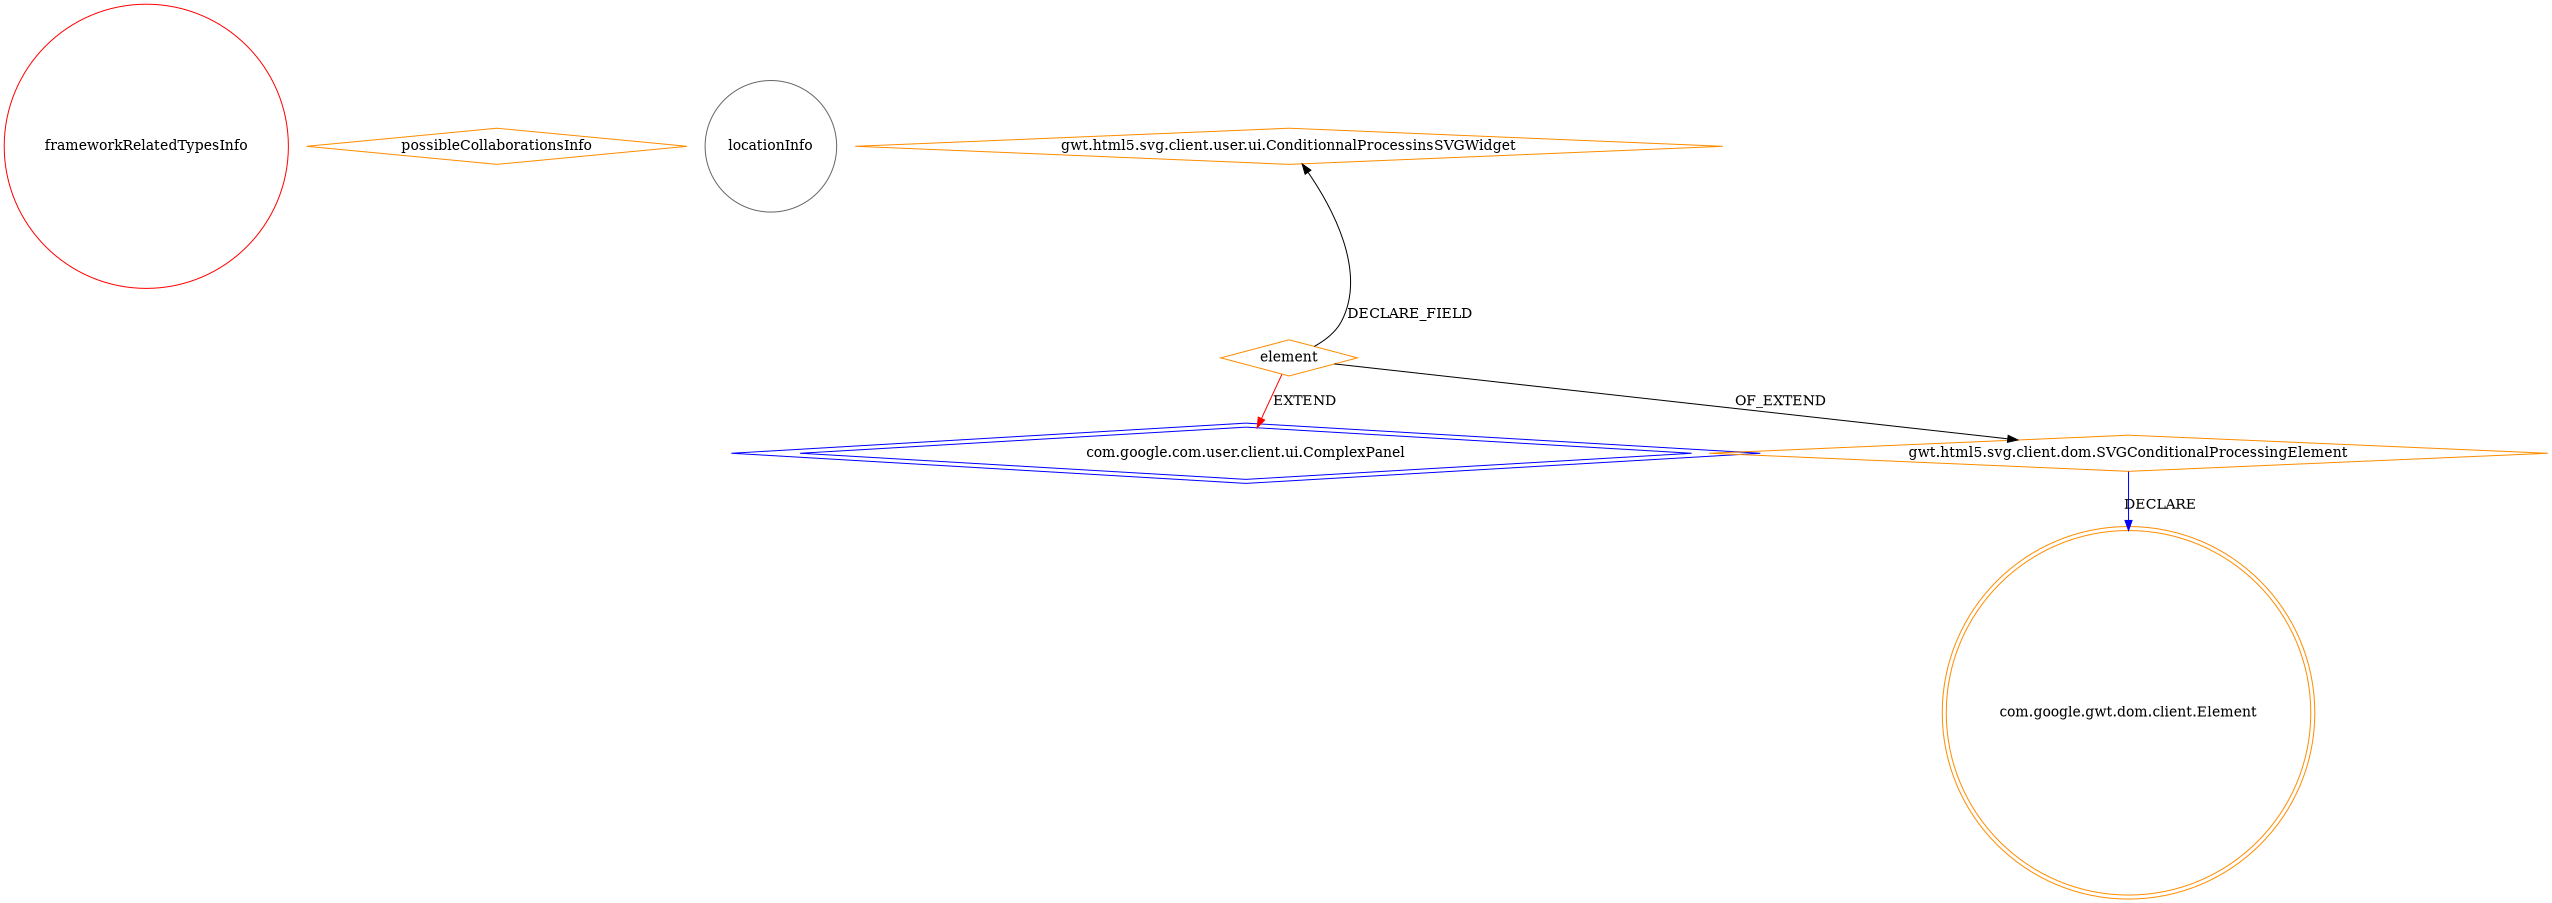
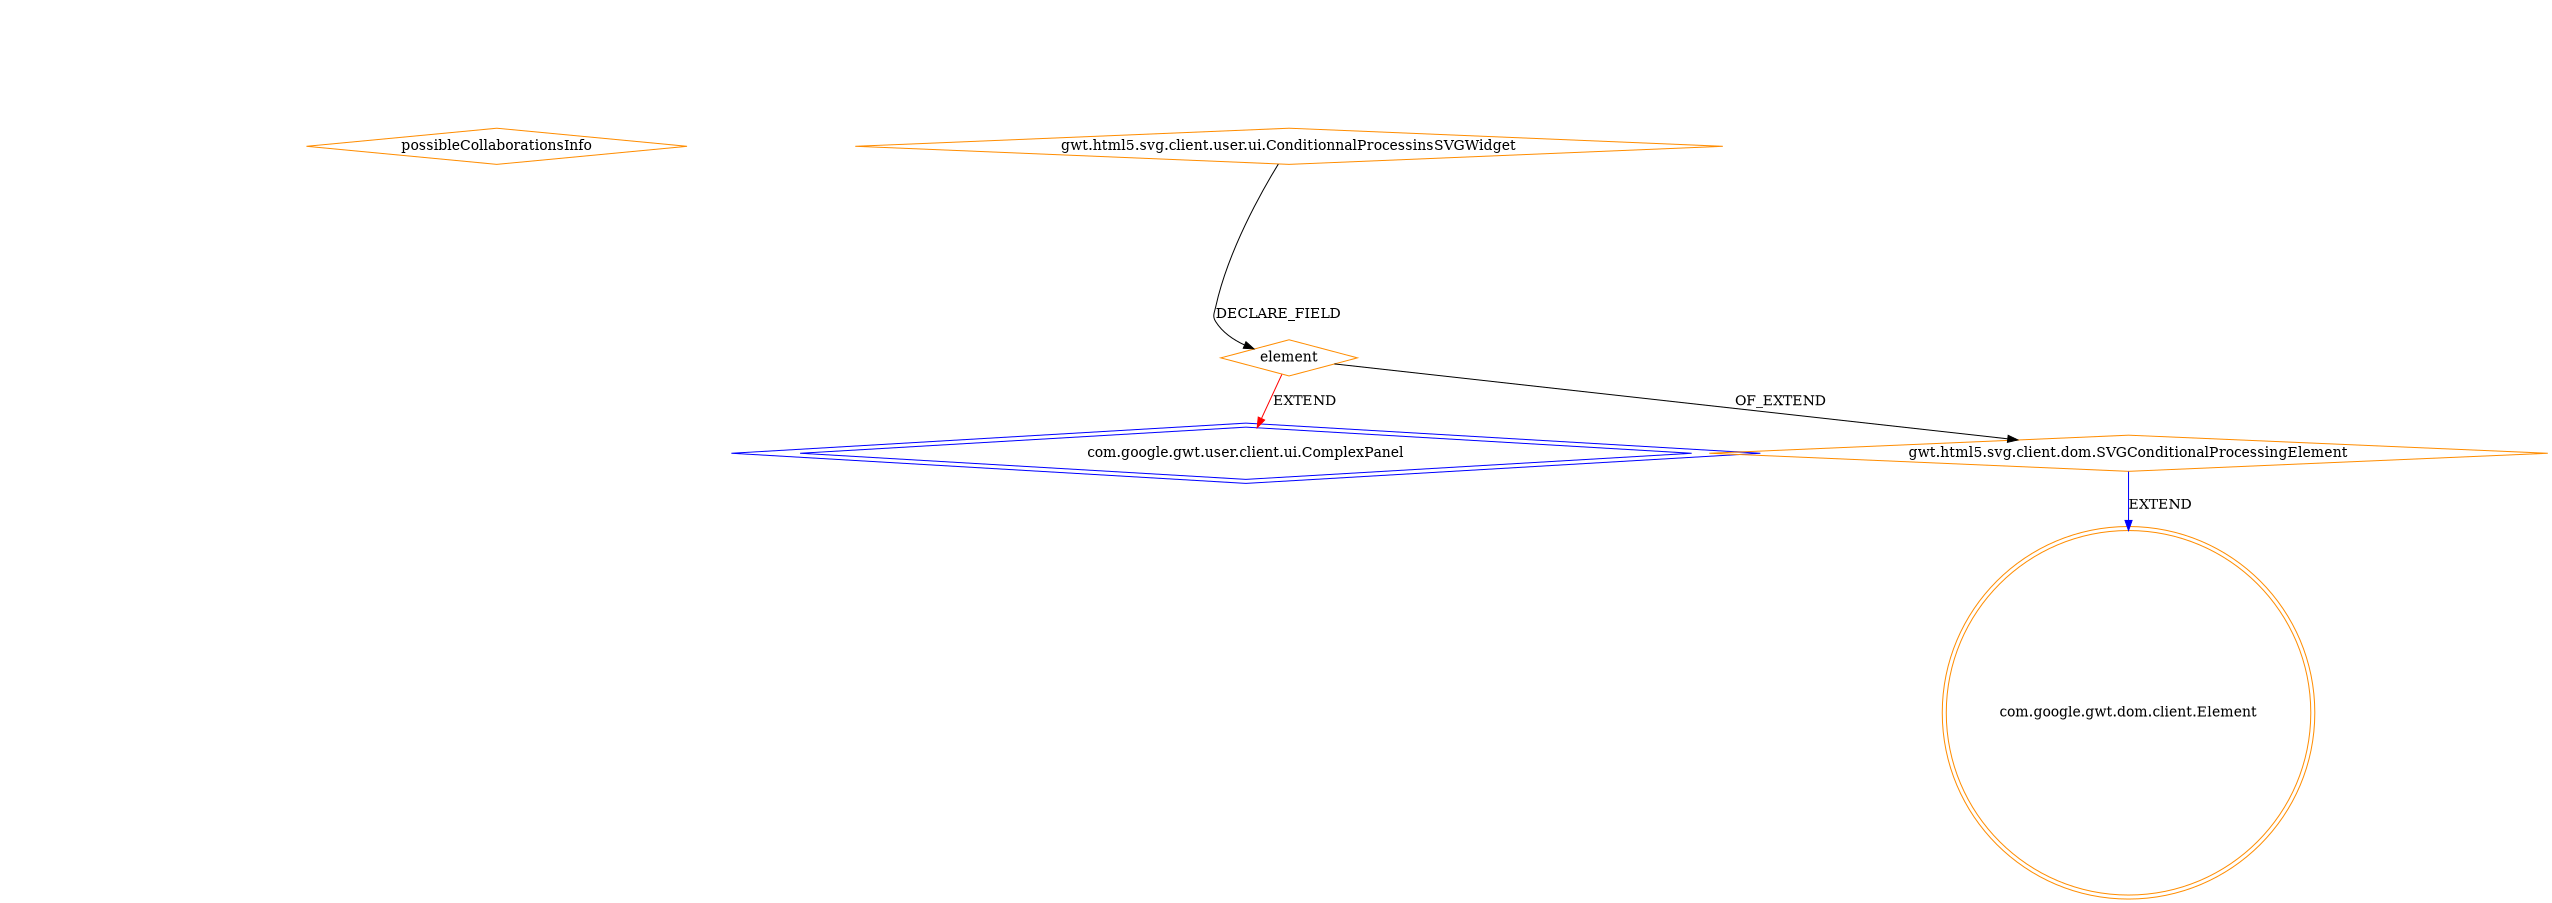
(146, 146) -> none
(771, 146) -> none
(1349, 262) -> (1231, 257)
(1246, 453) -> (1246, 453)
(2161, 505) -> (2161, 505)
